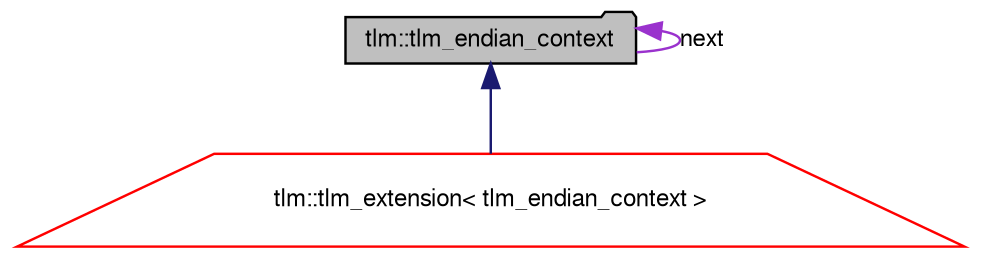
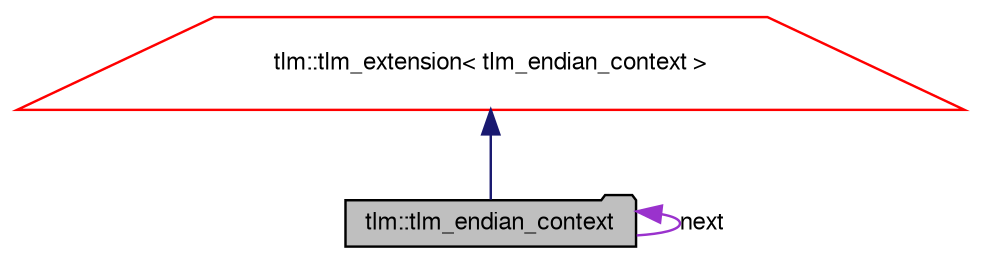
(491, 121) -> (491, 167)
